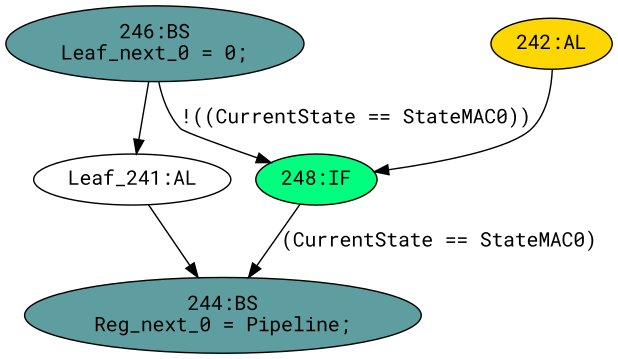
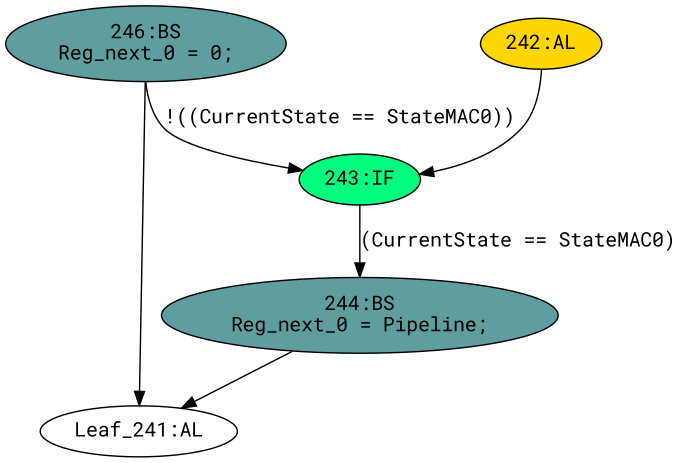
(155, 44) -> (146, 44)
(316, 180) -> (360, 180)
(169, 235) -> (243, 376)
